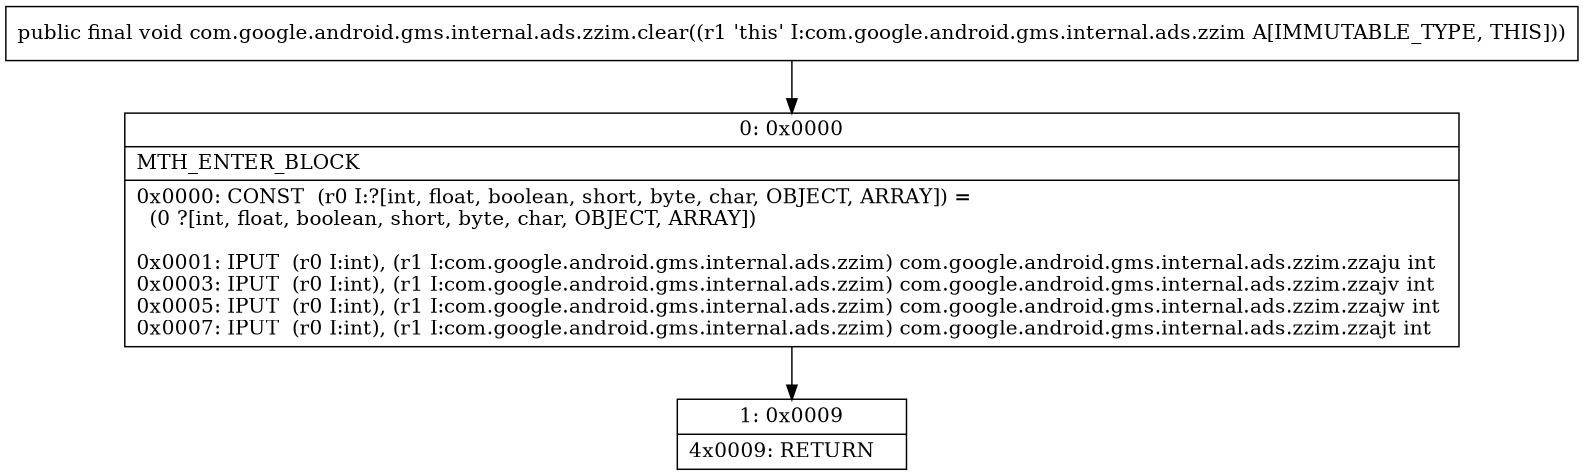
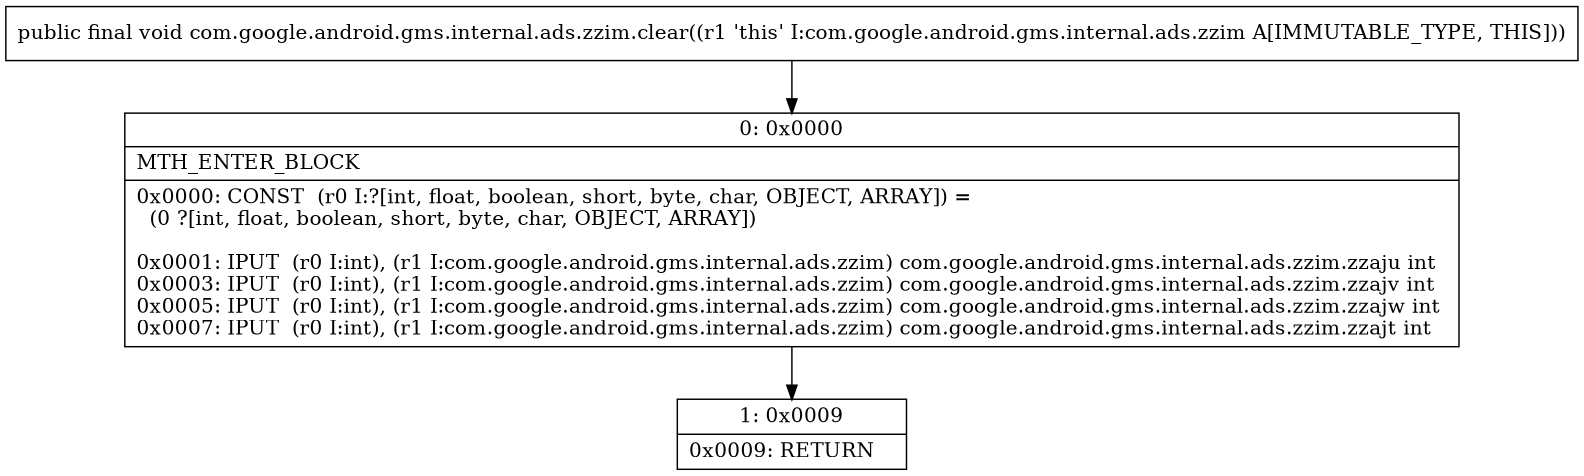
(792, 451) -> (792, 451)
